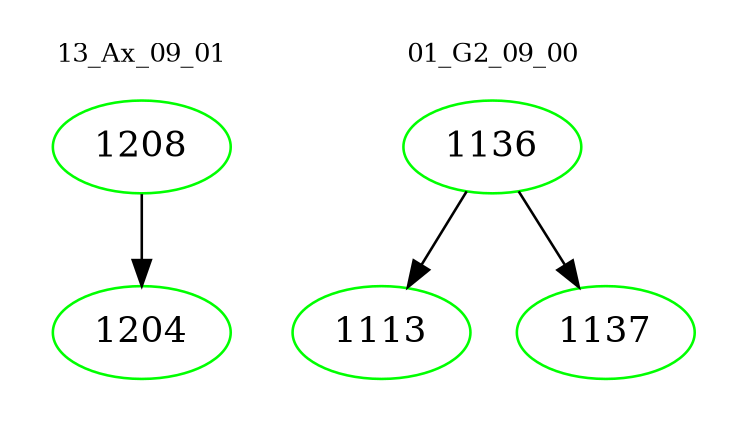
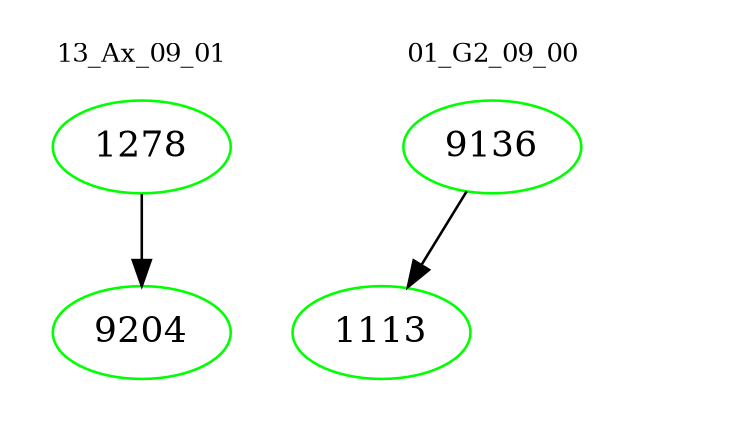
(142, 147) -> (142, 147)
(492, 147) -> (492, 147)
(142, 333) -> (142, 333)
(606, 333) -> none
